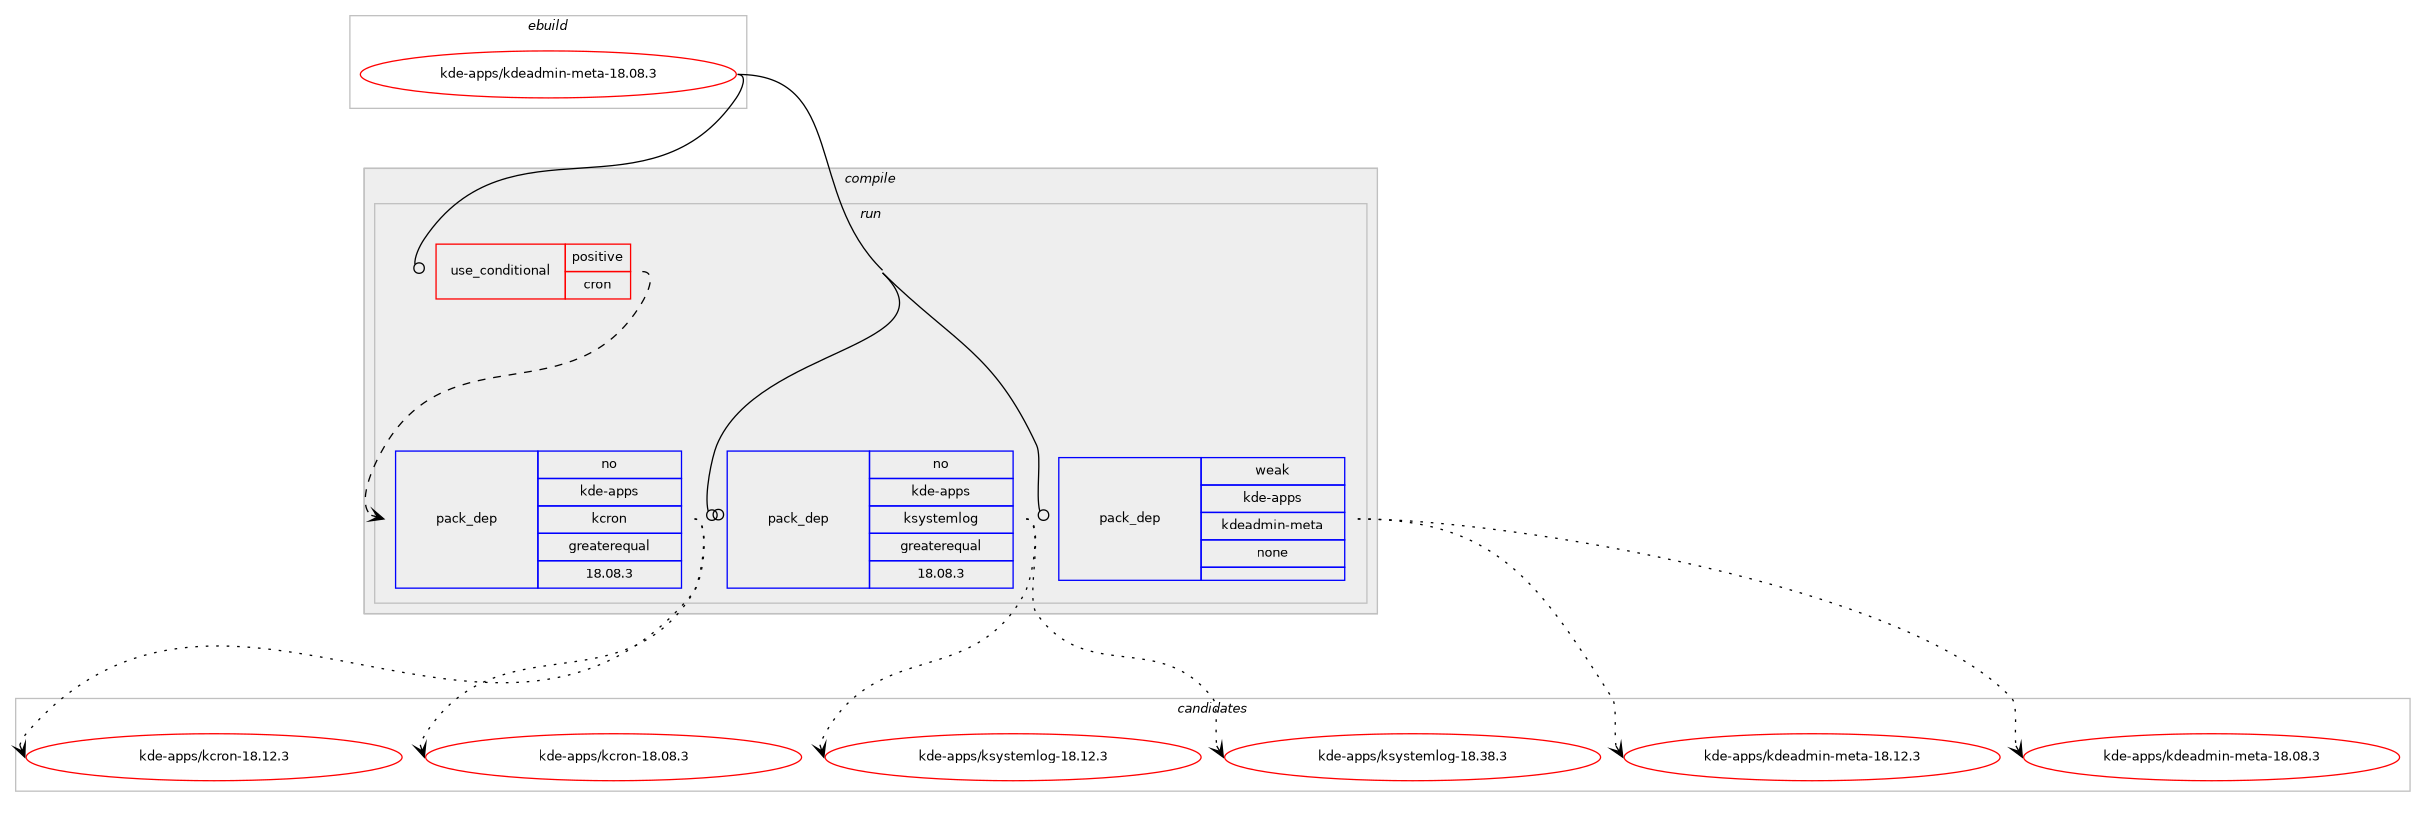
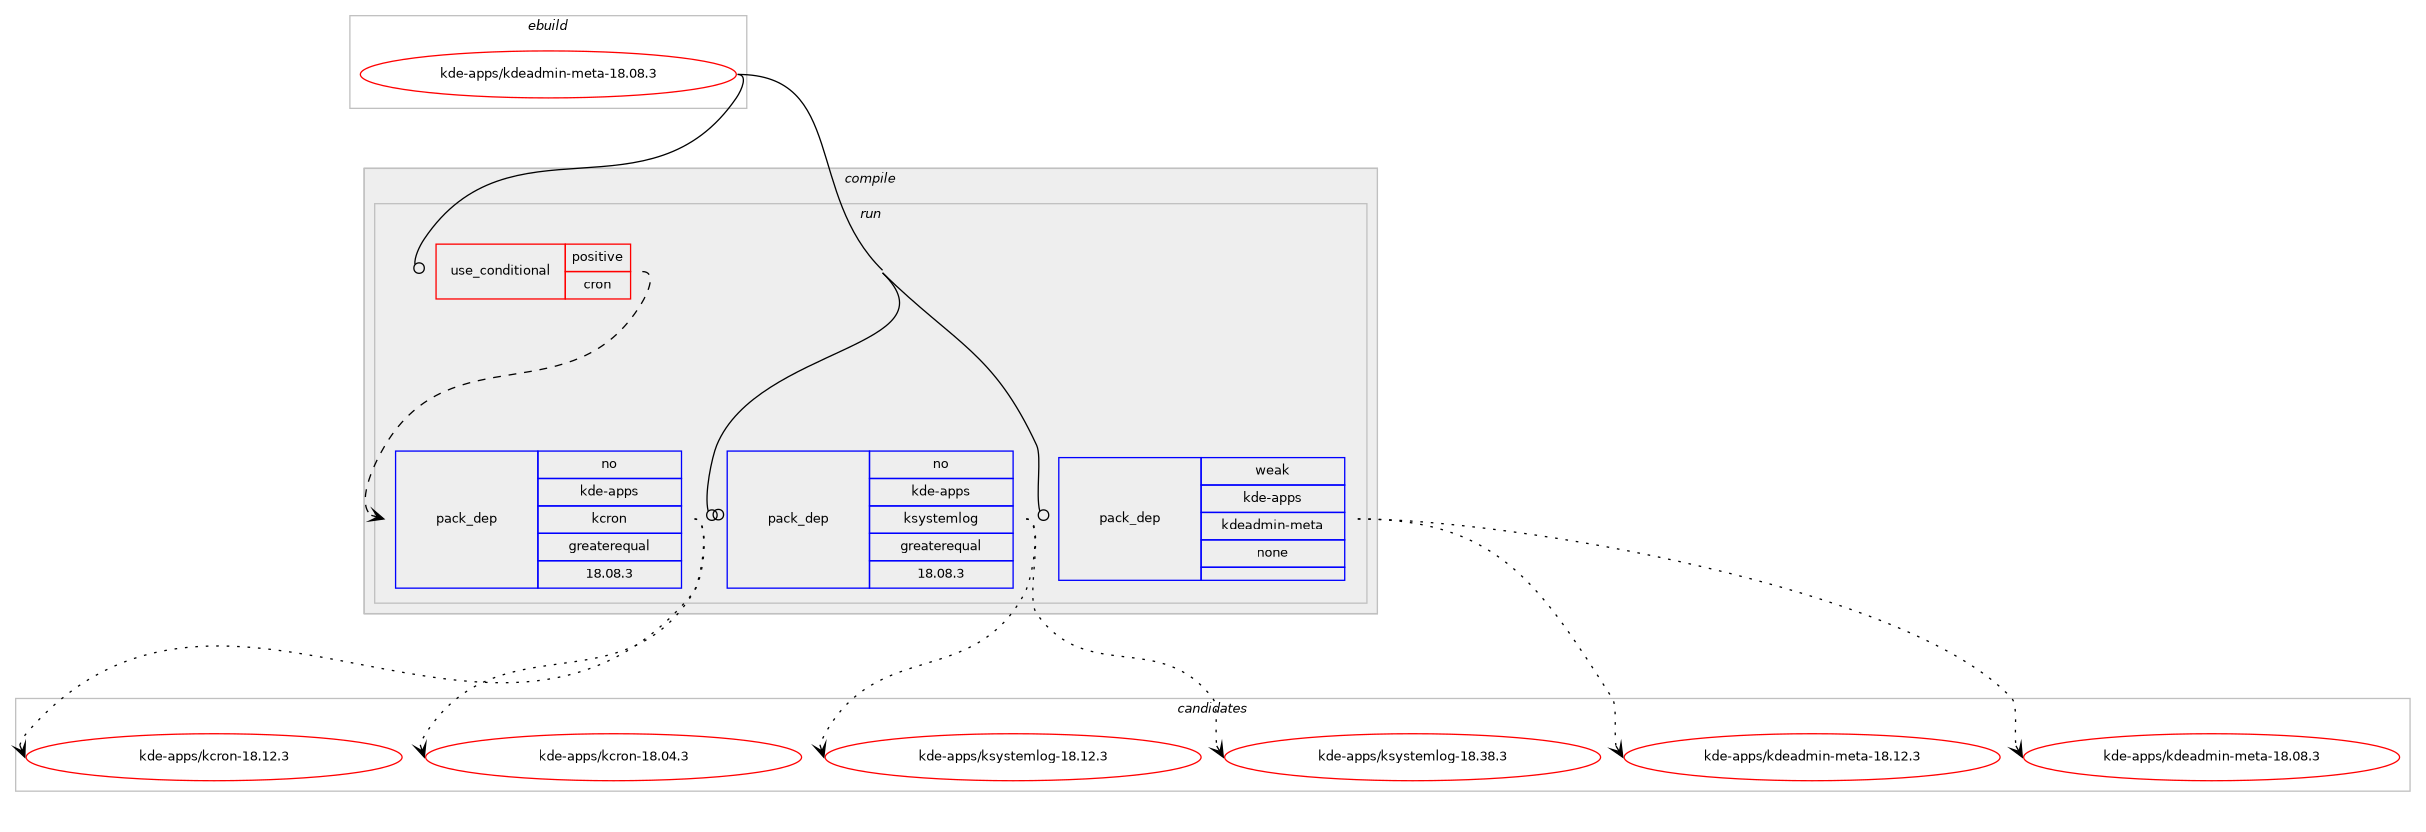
(614, 757) -> (614, 757)
